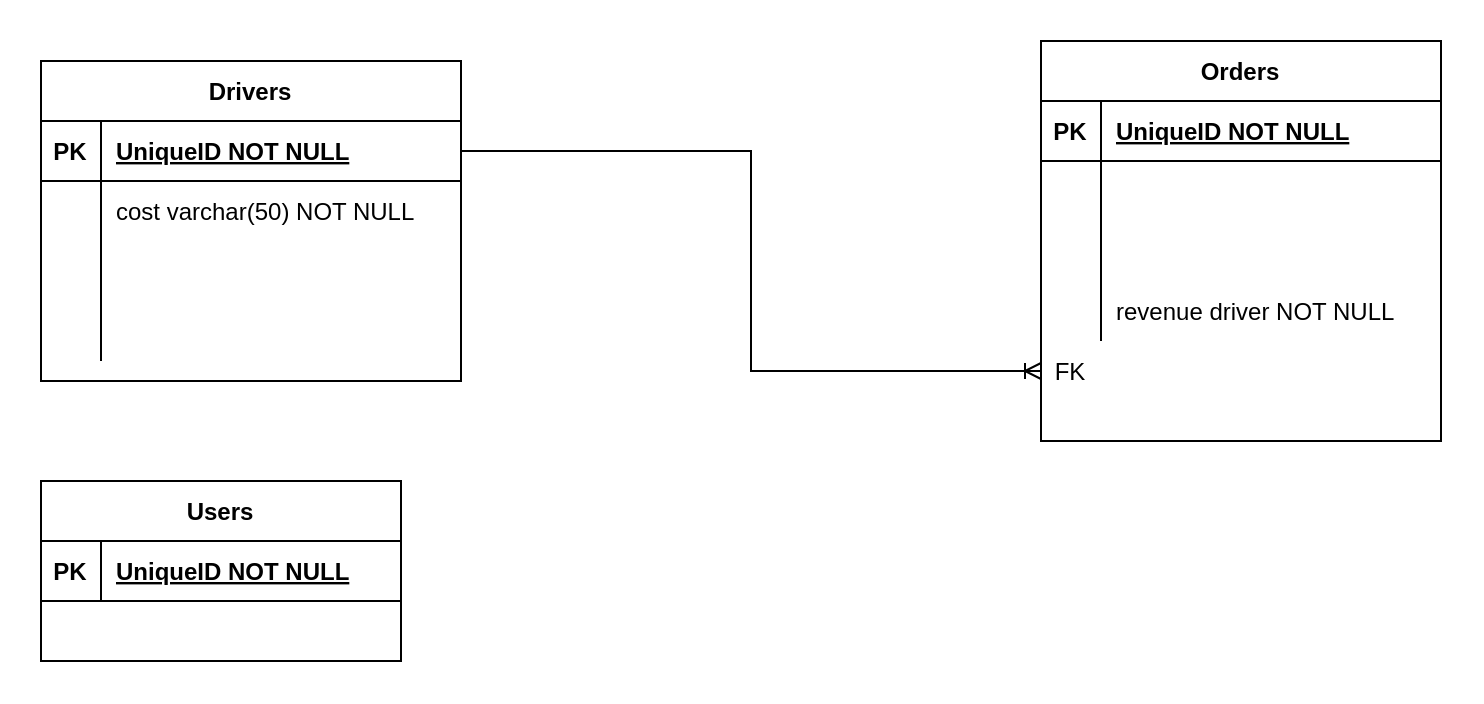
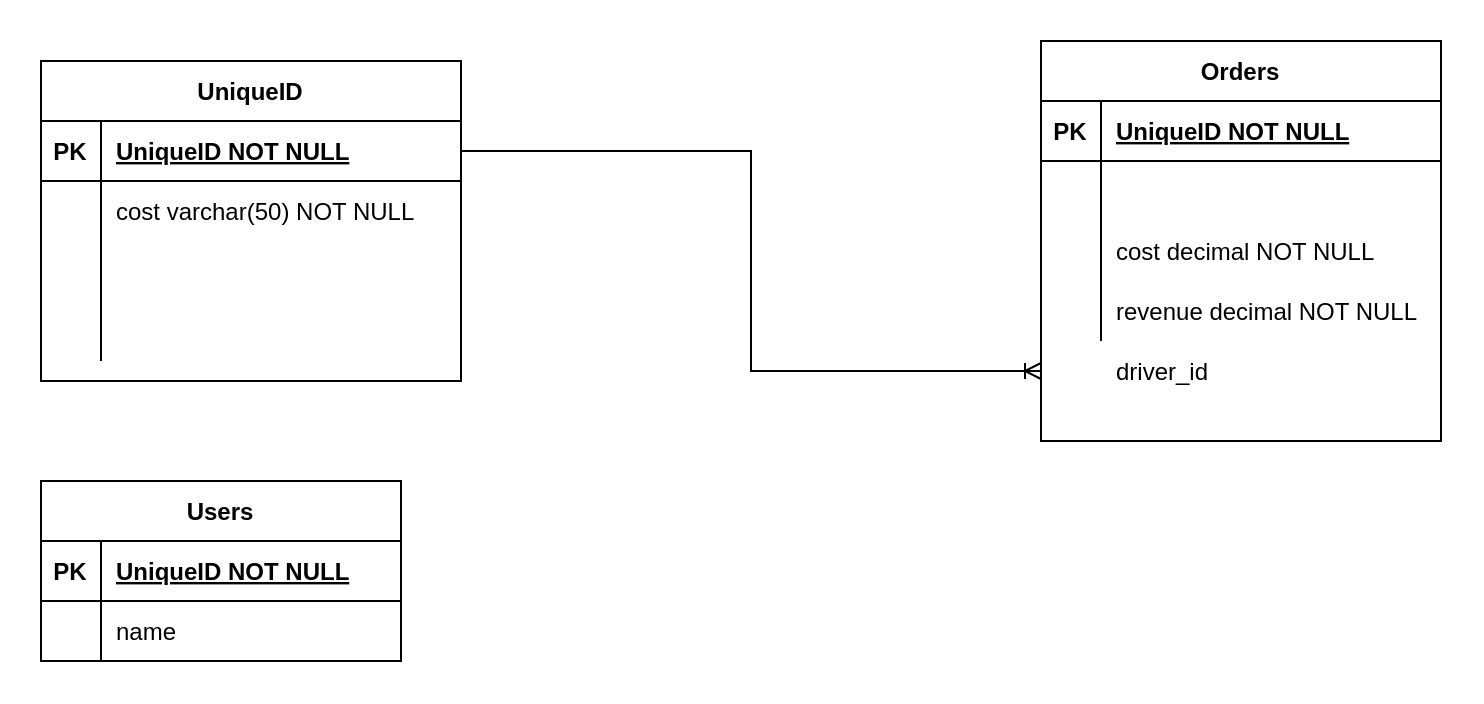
(250, 92) -> (250, 92)
none -> (1271, 251)
(1258, 312) -> (1262, 312)
(1071, 371) -> none
none -> (1271, 371)
none -> (251, 631)
